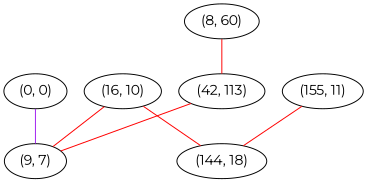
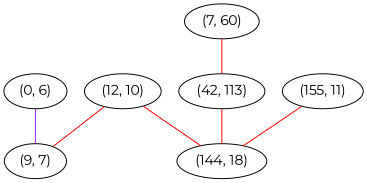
(222, 21) -> (222, 21)
(35, 91) -> (35, 91)
(123, 91) -> (123, 91)
(126, 127) -> (222, 126)
